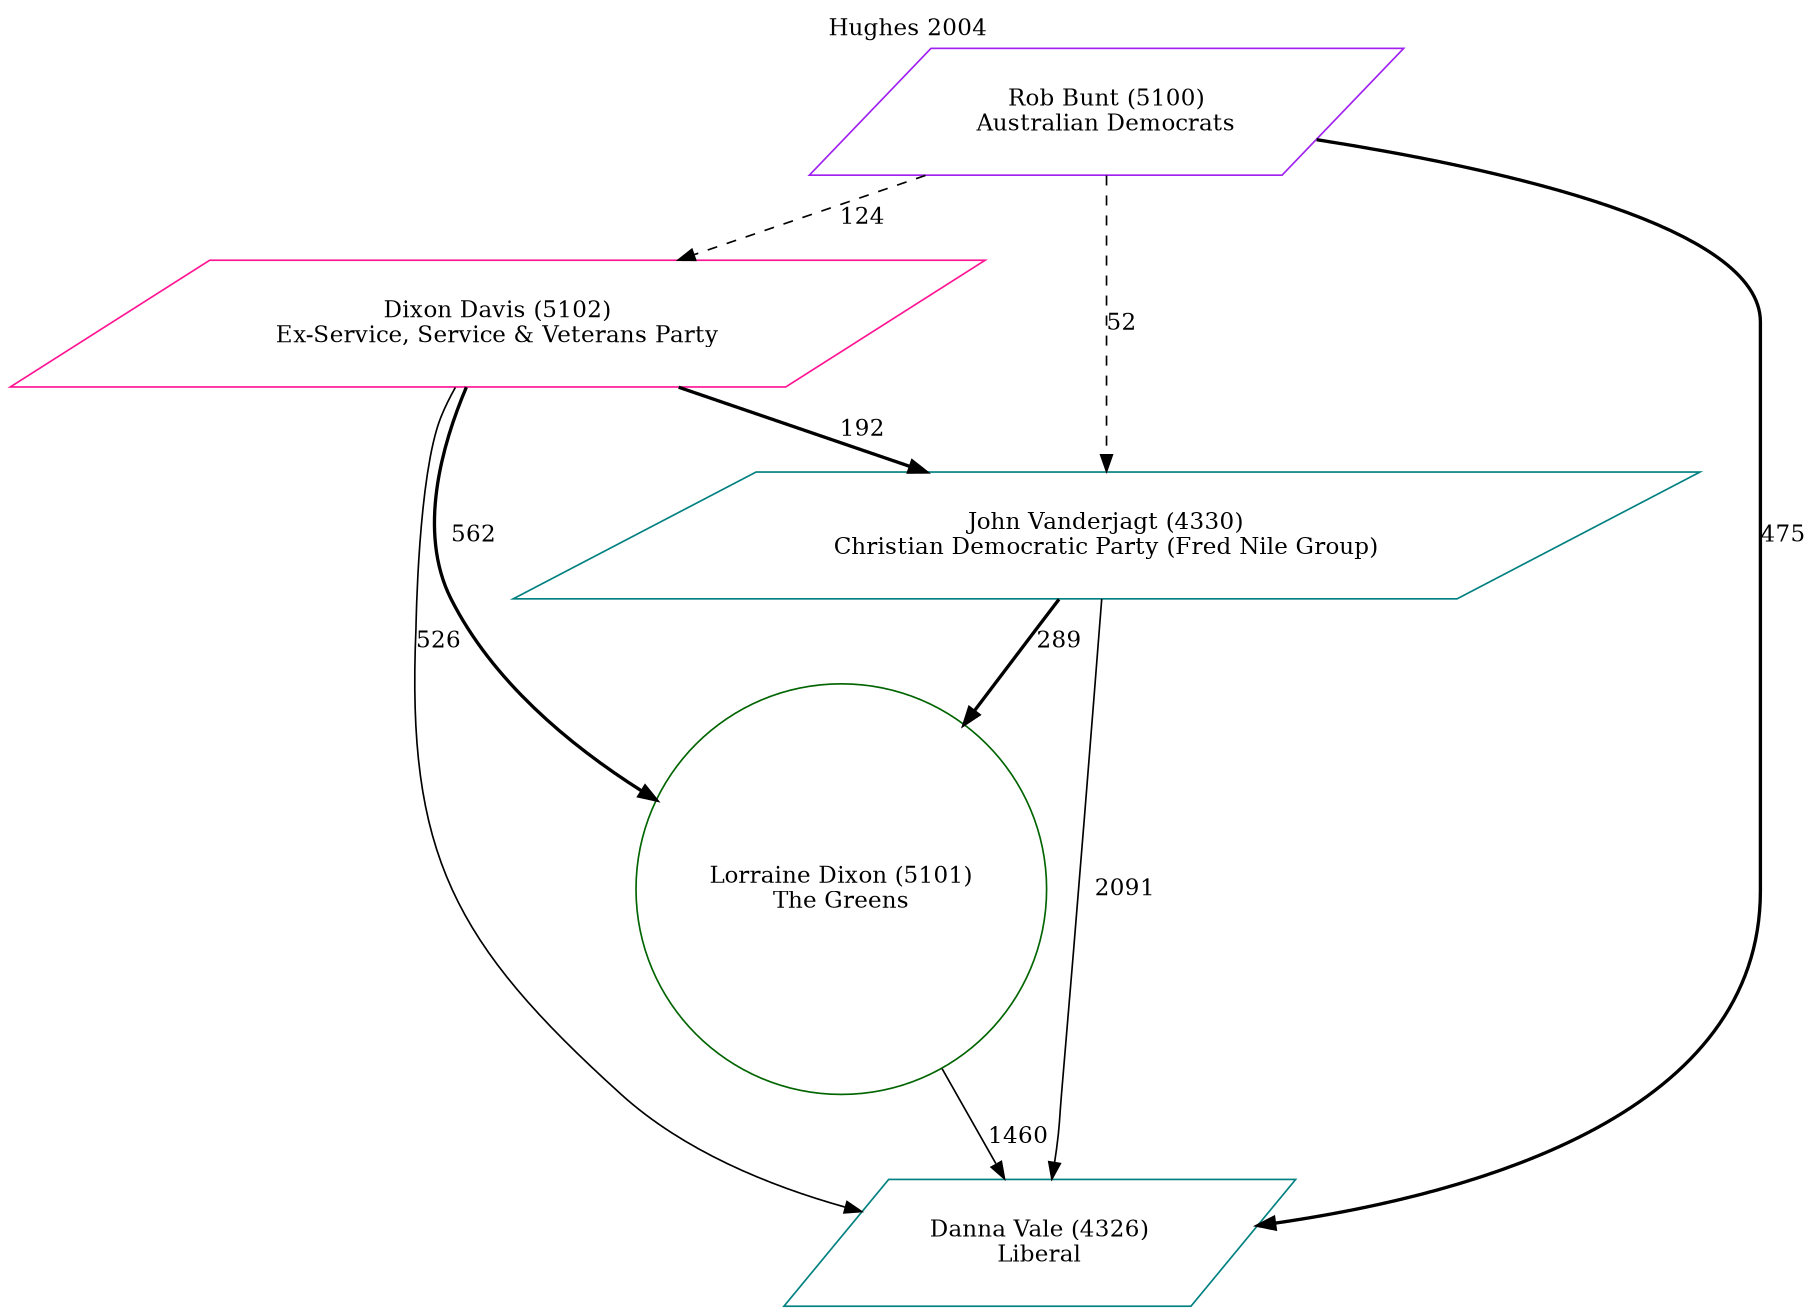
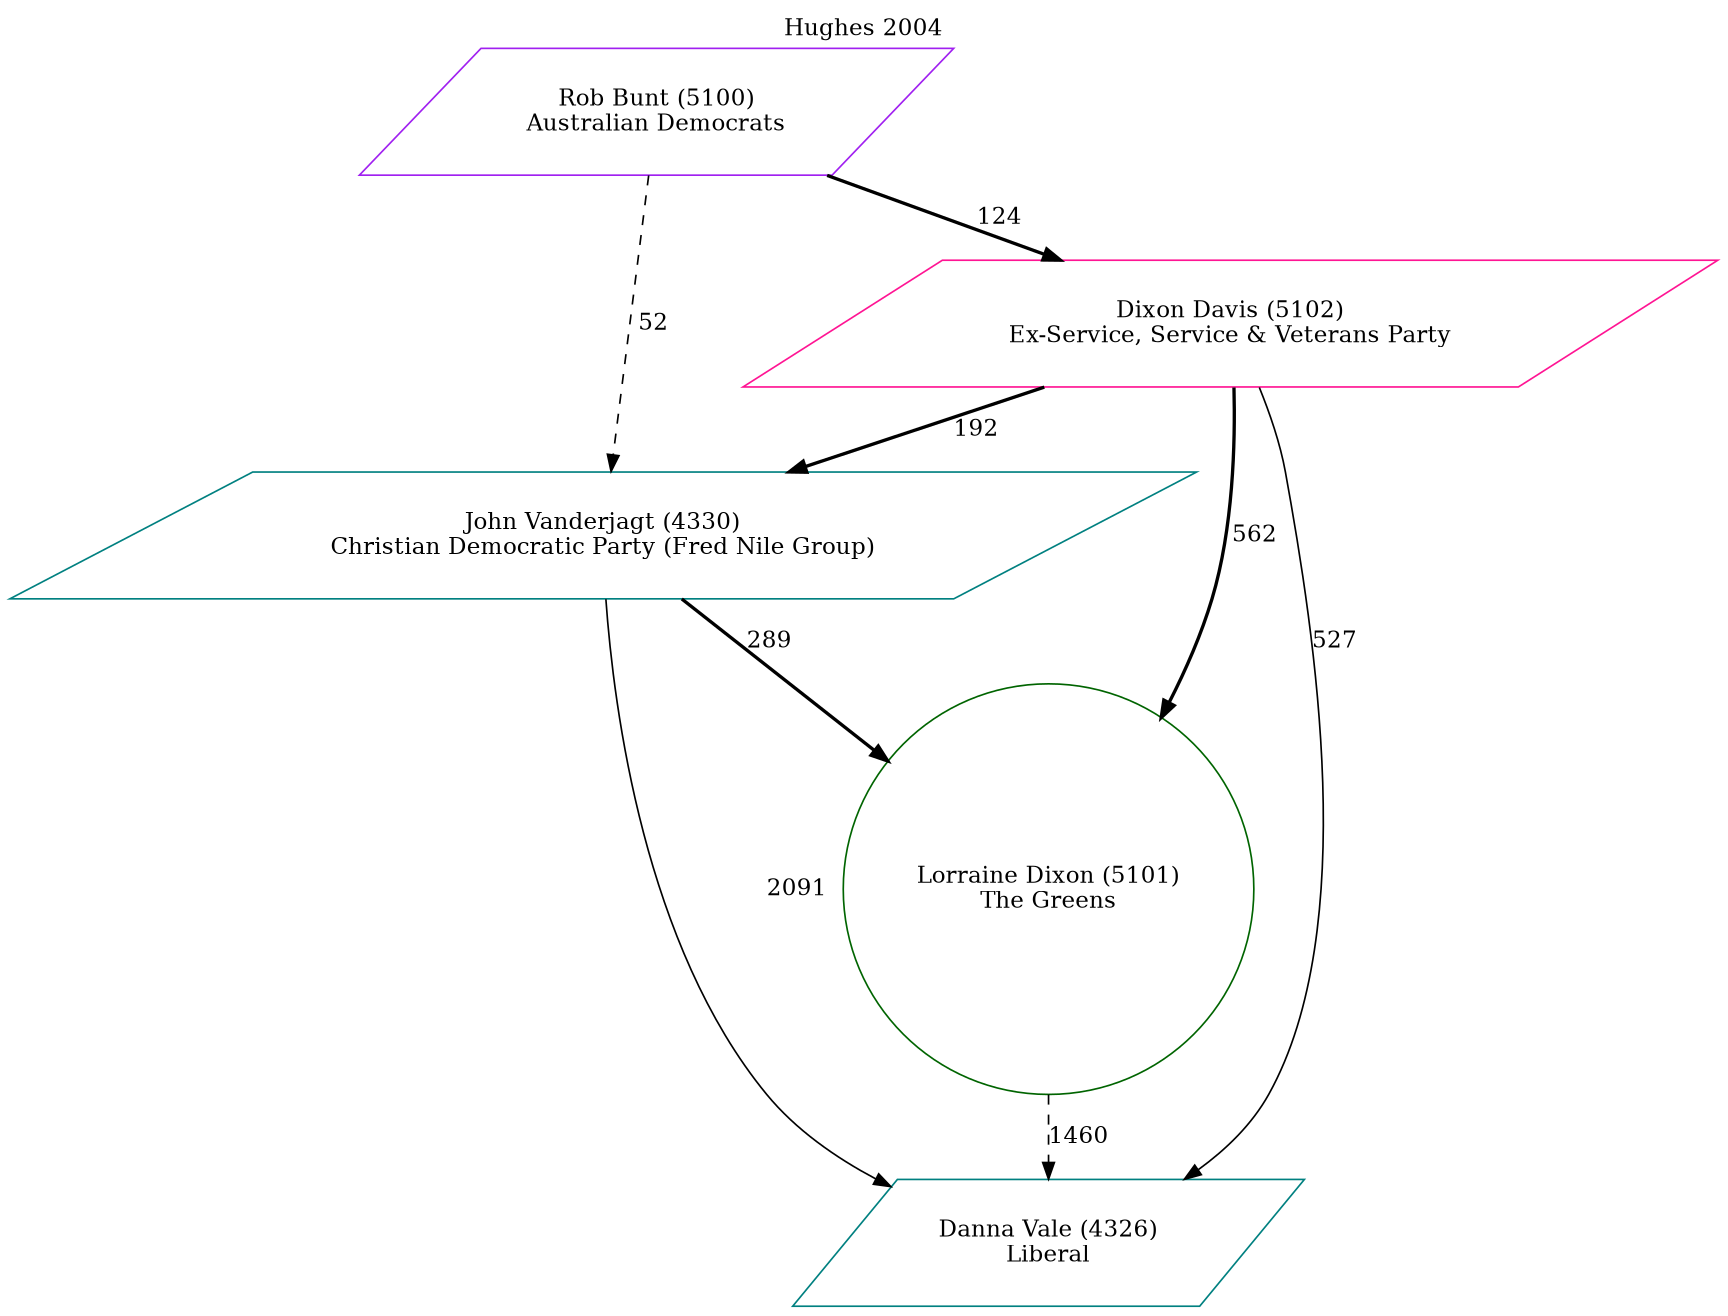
(810, 215) -> (936, 215)
(439, 641) -> (1335, 641)
(1760, 676) -> none
(969, 1116) -> (1049, 1129)
